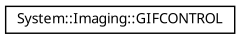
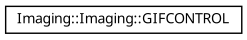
(120, 20) -> (124, 20)
